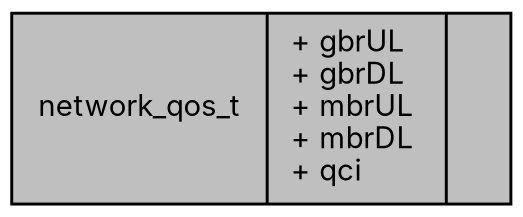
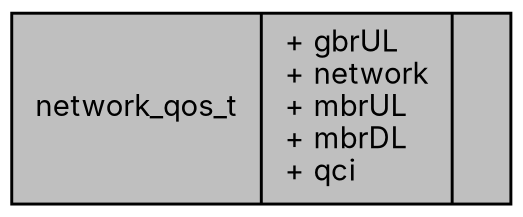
(349, 75) -> (357, 75)
